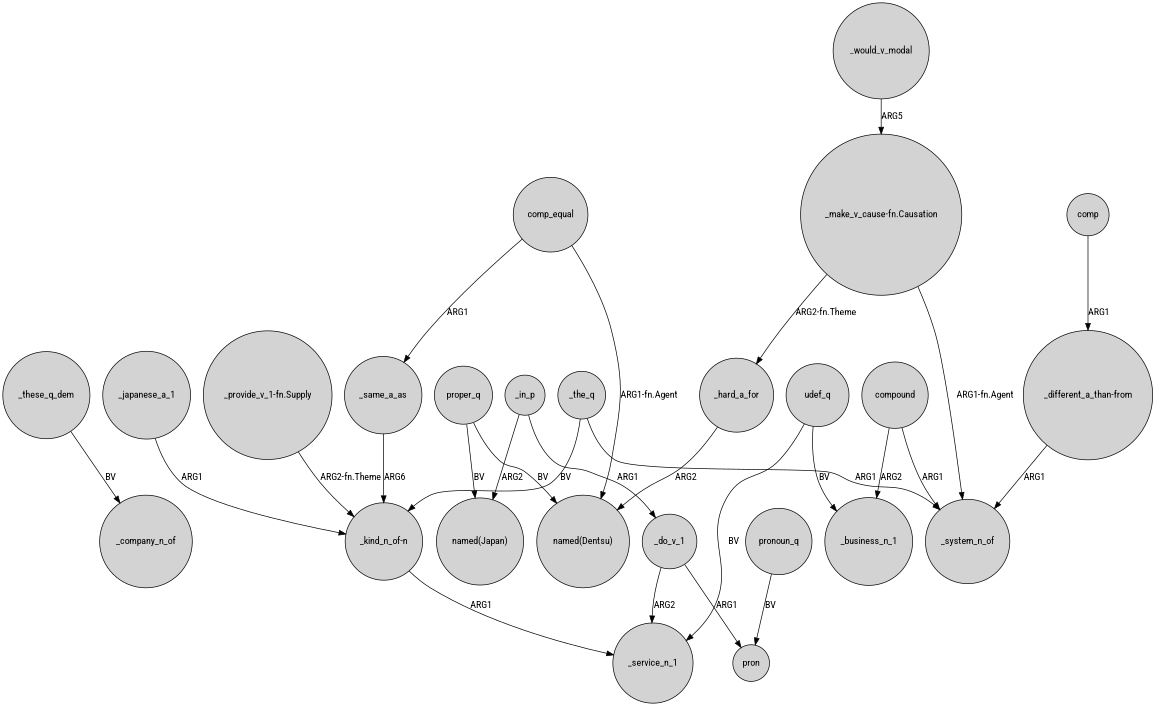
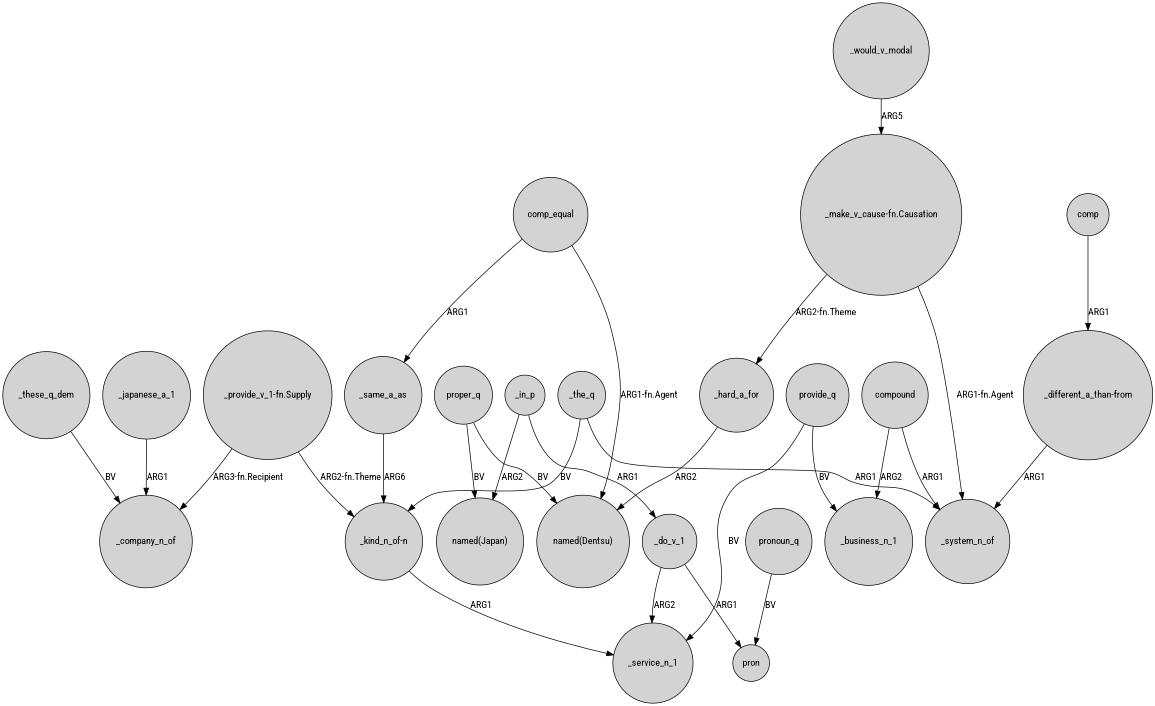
(818, 395) -> (818, 395)
none -> (210, 478)
(233, 507) -> (146, 464)
